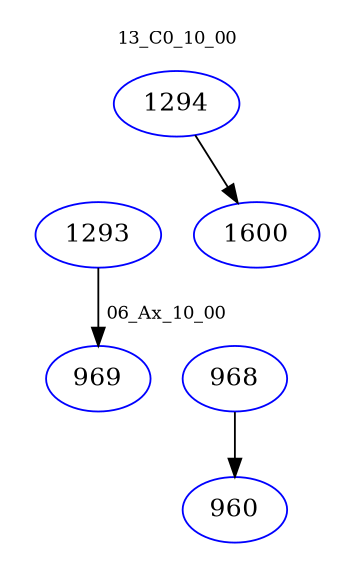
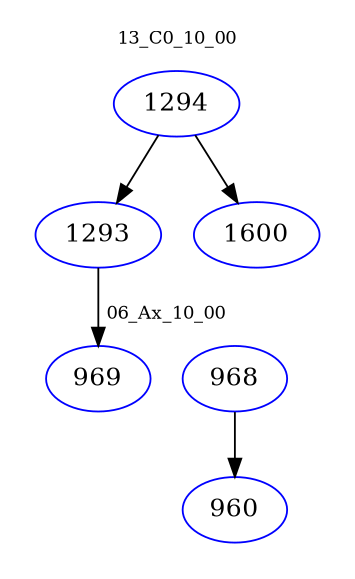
none -> (143, 161)
